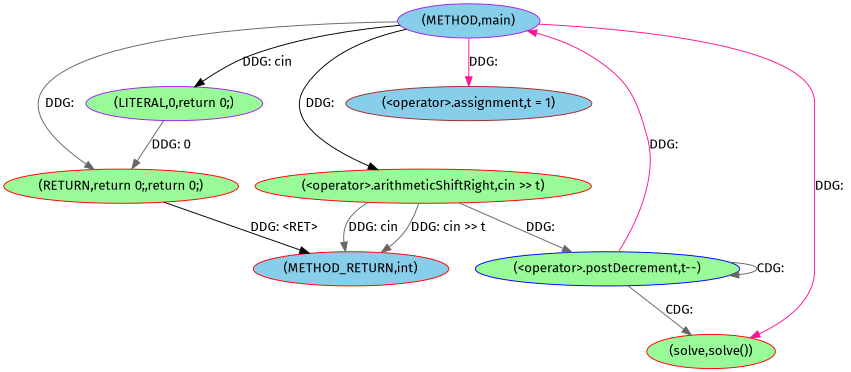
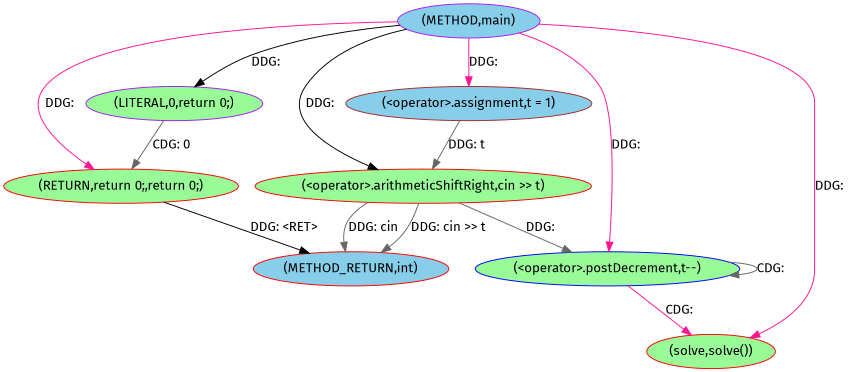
(167, 40) -> (167, 40)
(267, 62) -> (267, 62)
(641, 118) -> (609, 114)
none -> (448, 141)
(171, 145) -> (171, 145)
(656, 307) -> (656, 307)
